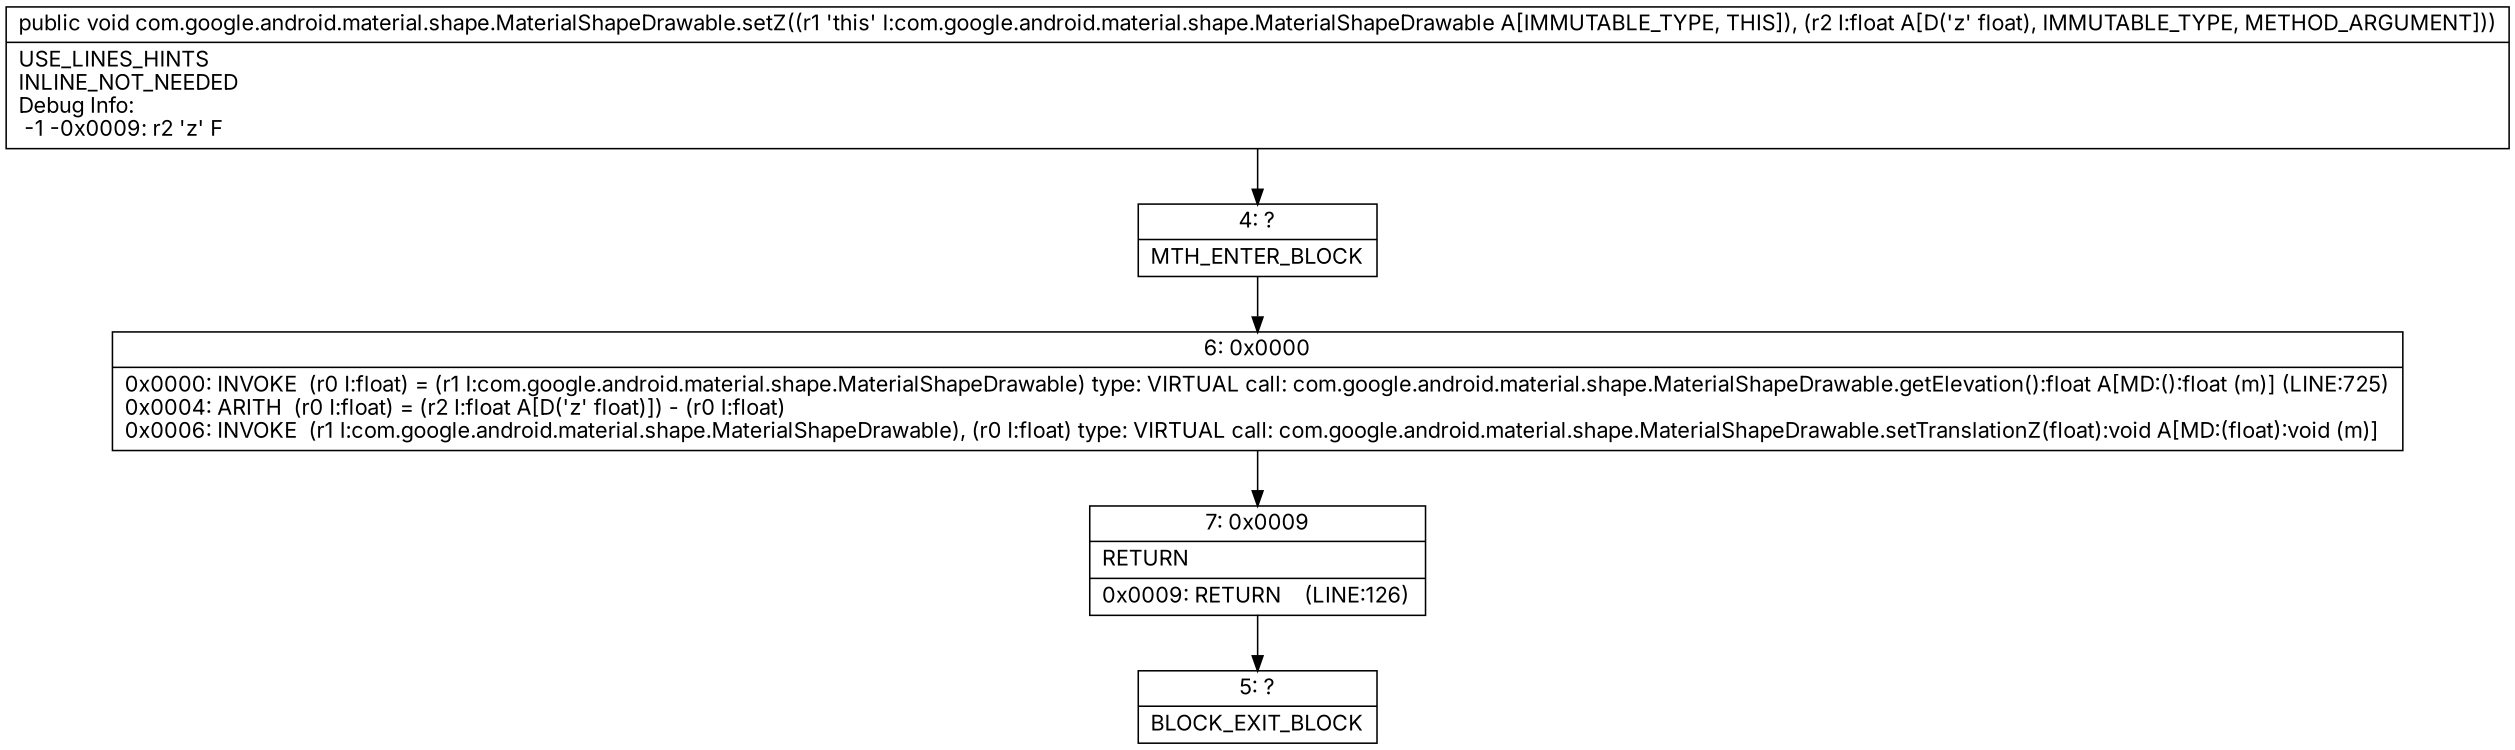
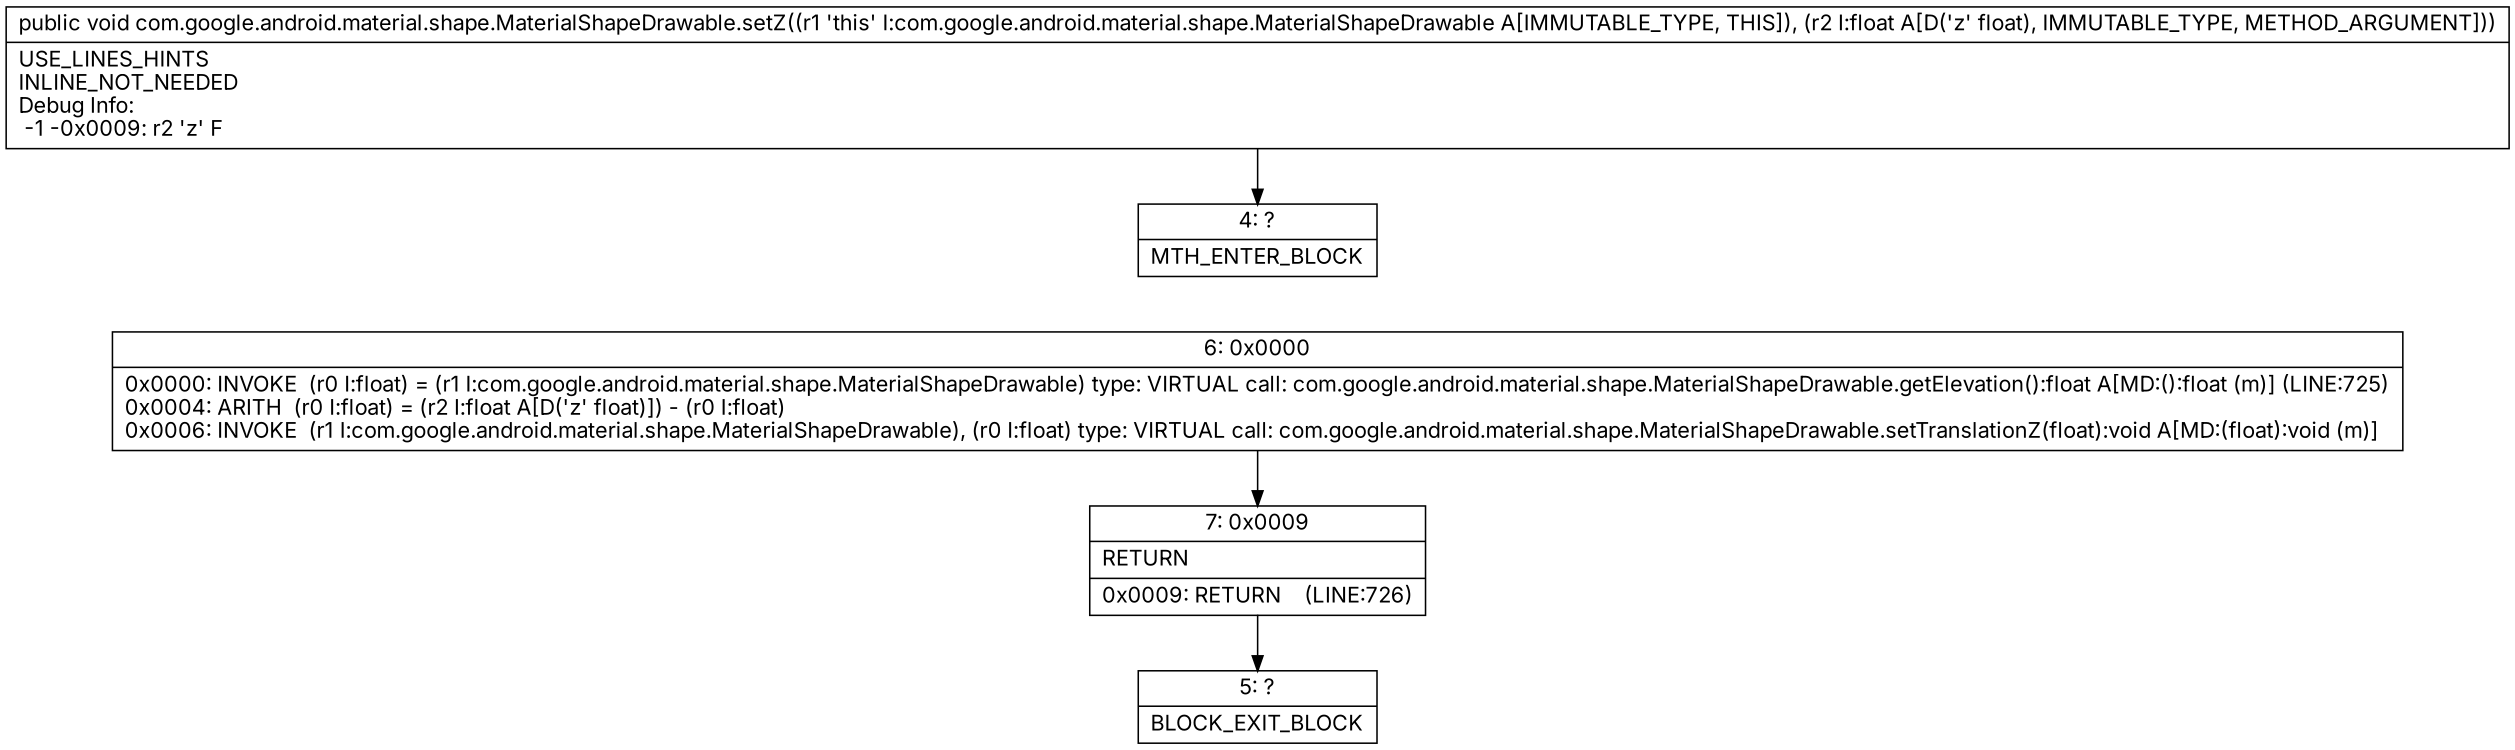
(1258, 296) -> none
(1256, 596) -> (1258, 596)
